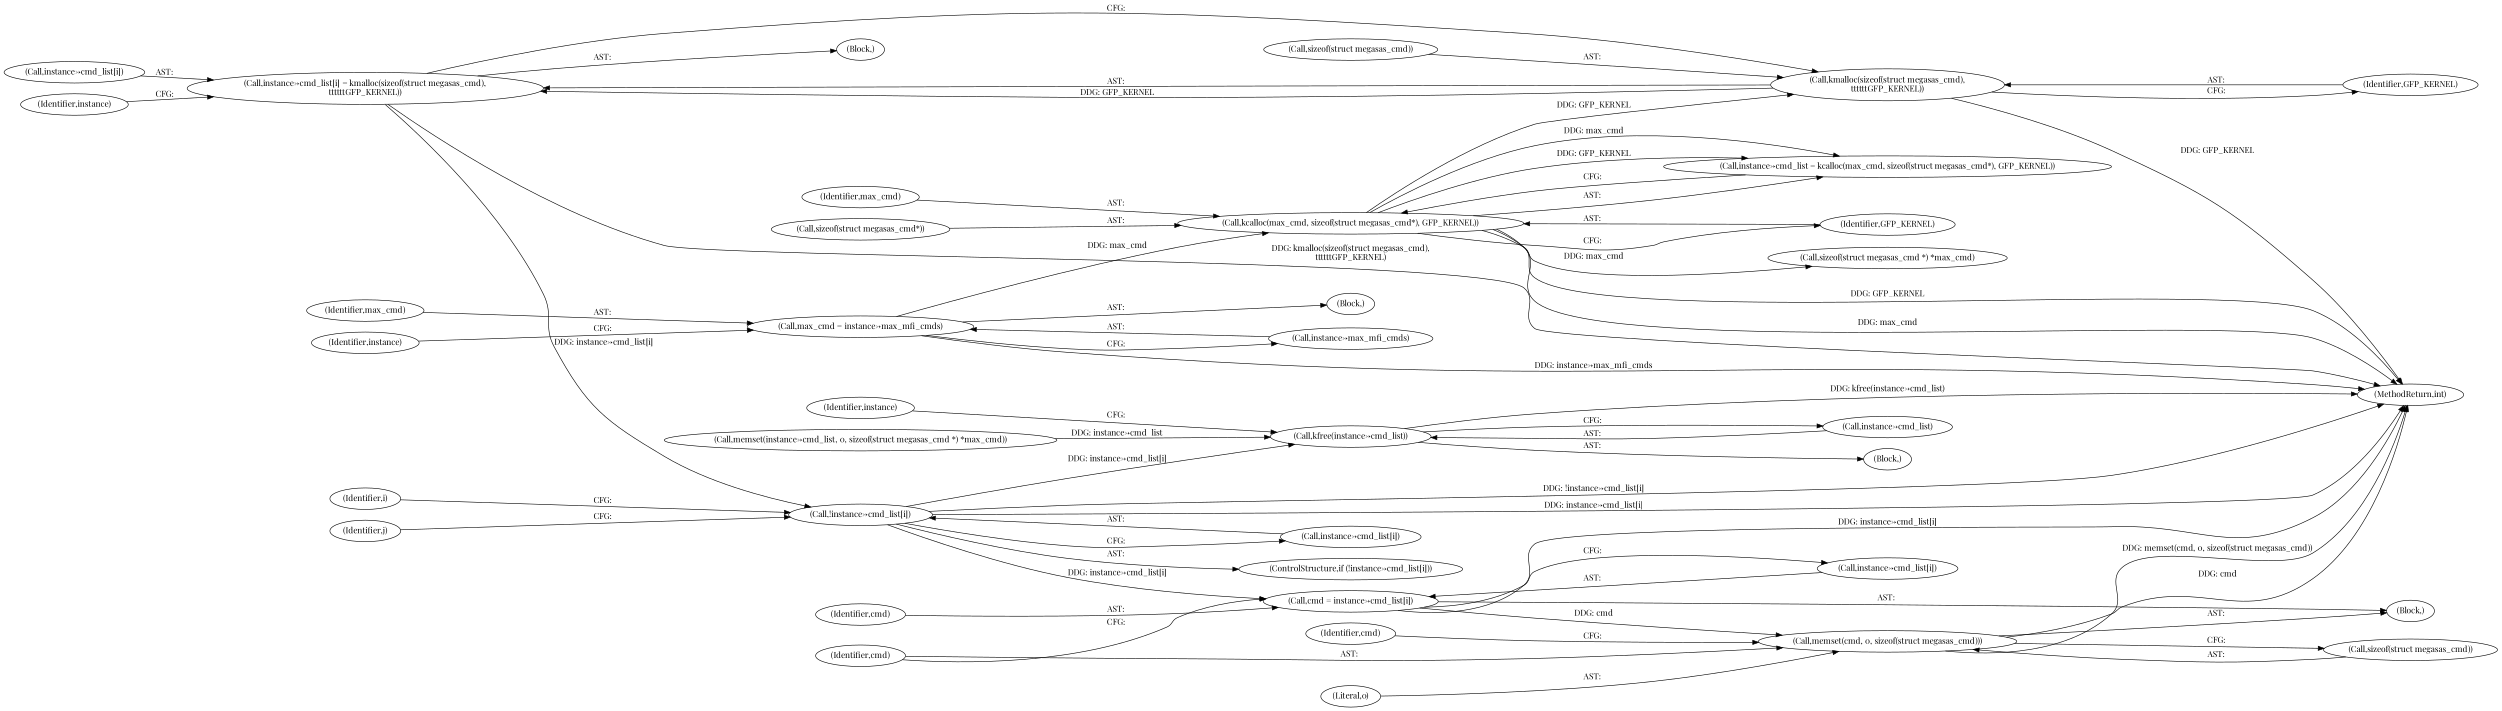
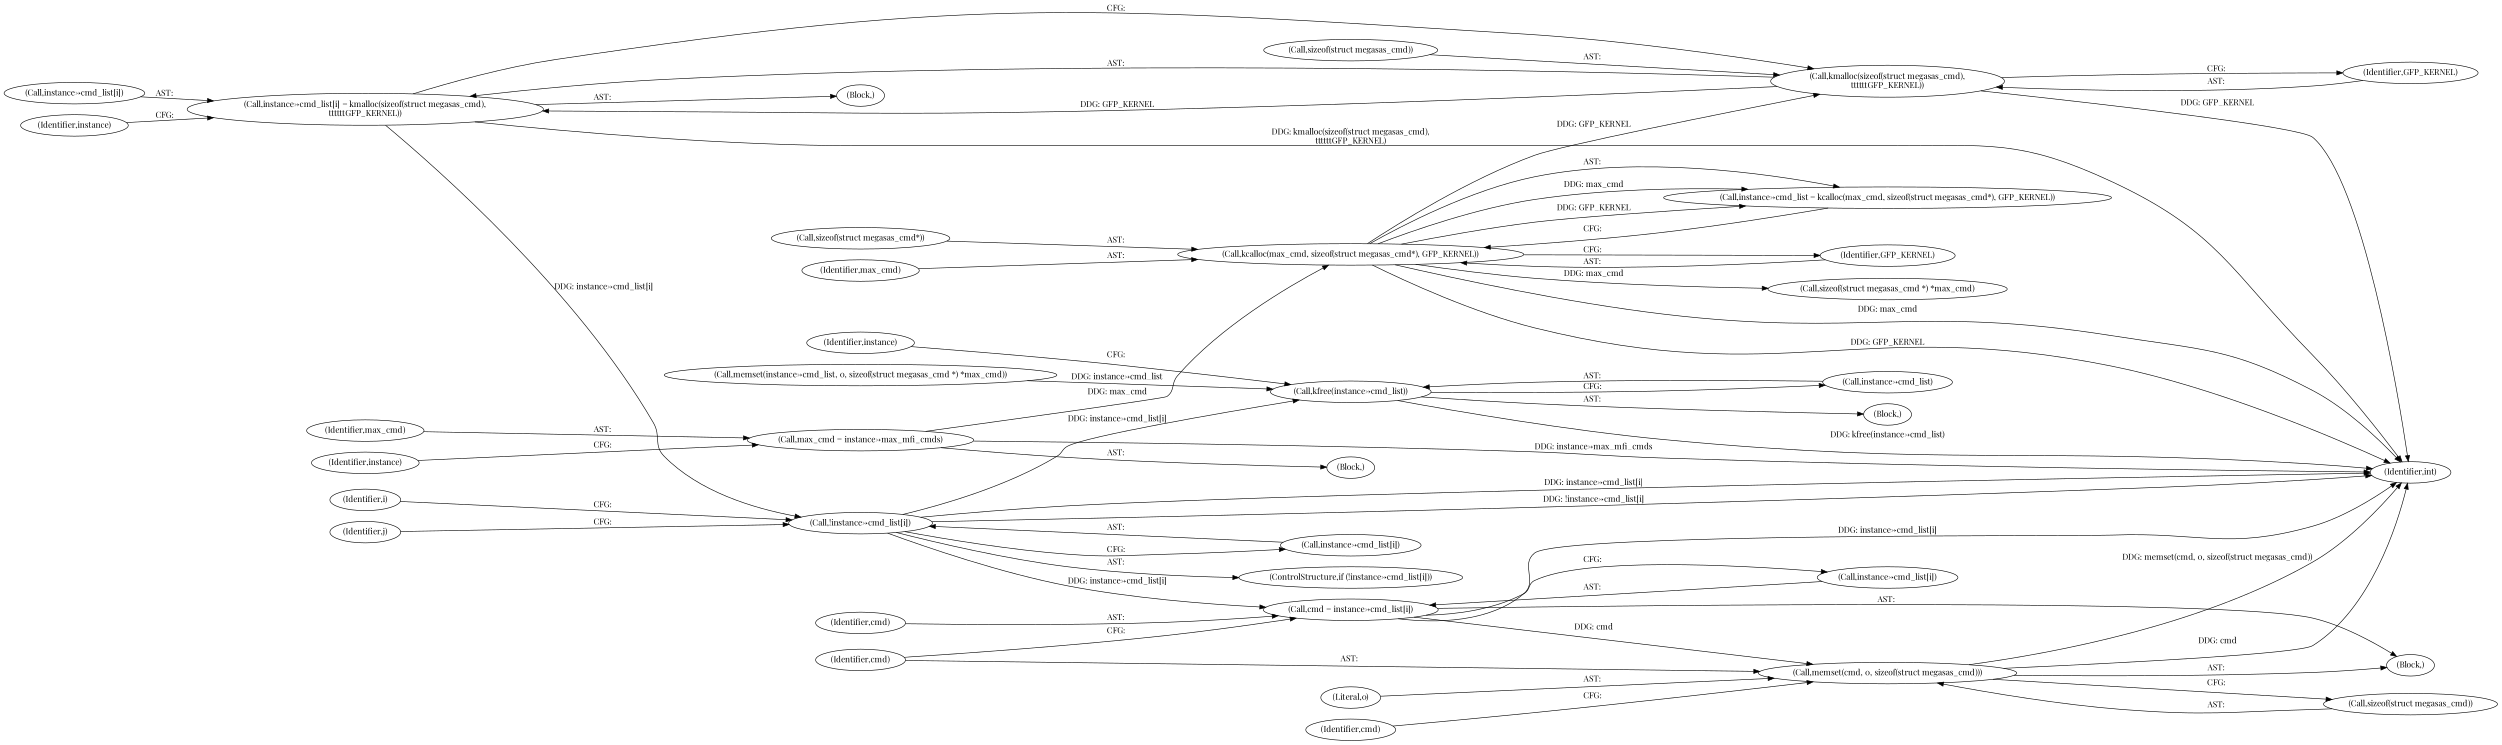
(1351, 339) -> none
(2411, 395) -> (2411, 472)
